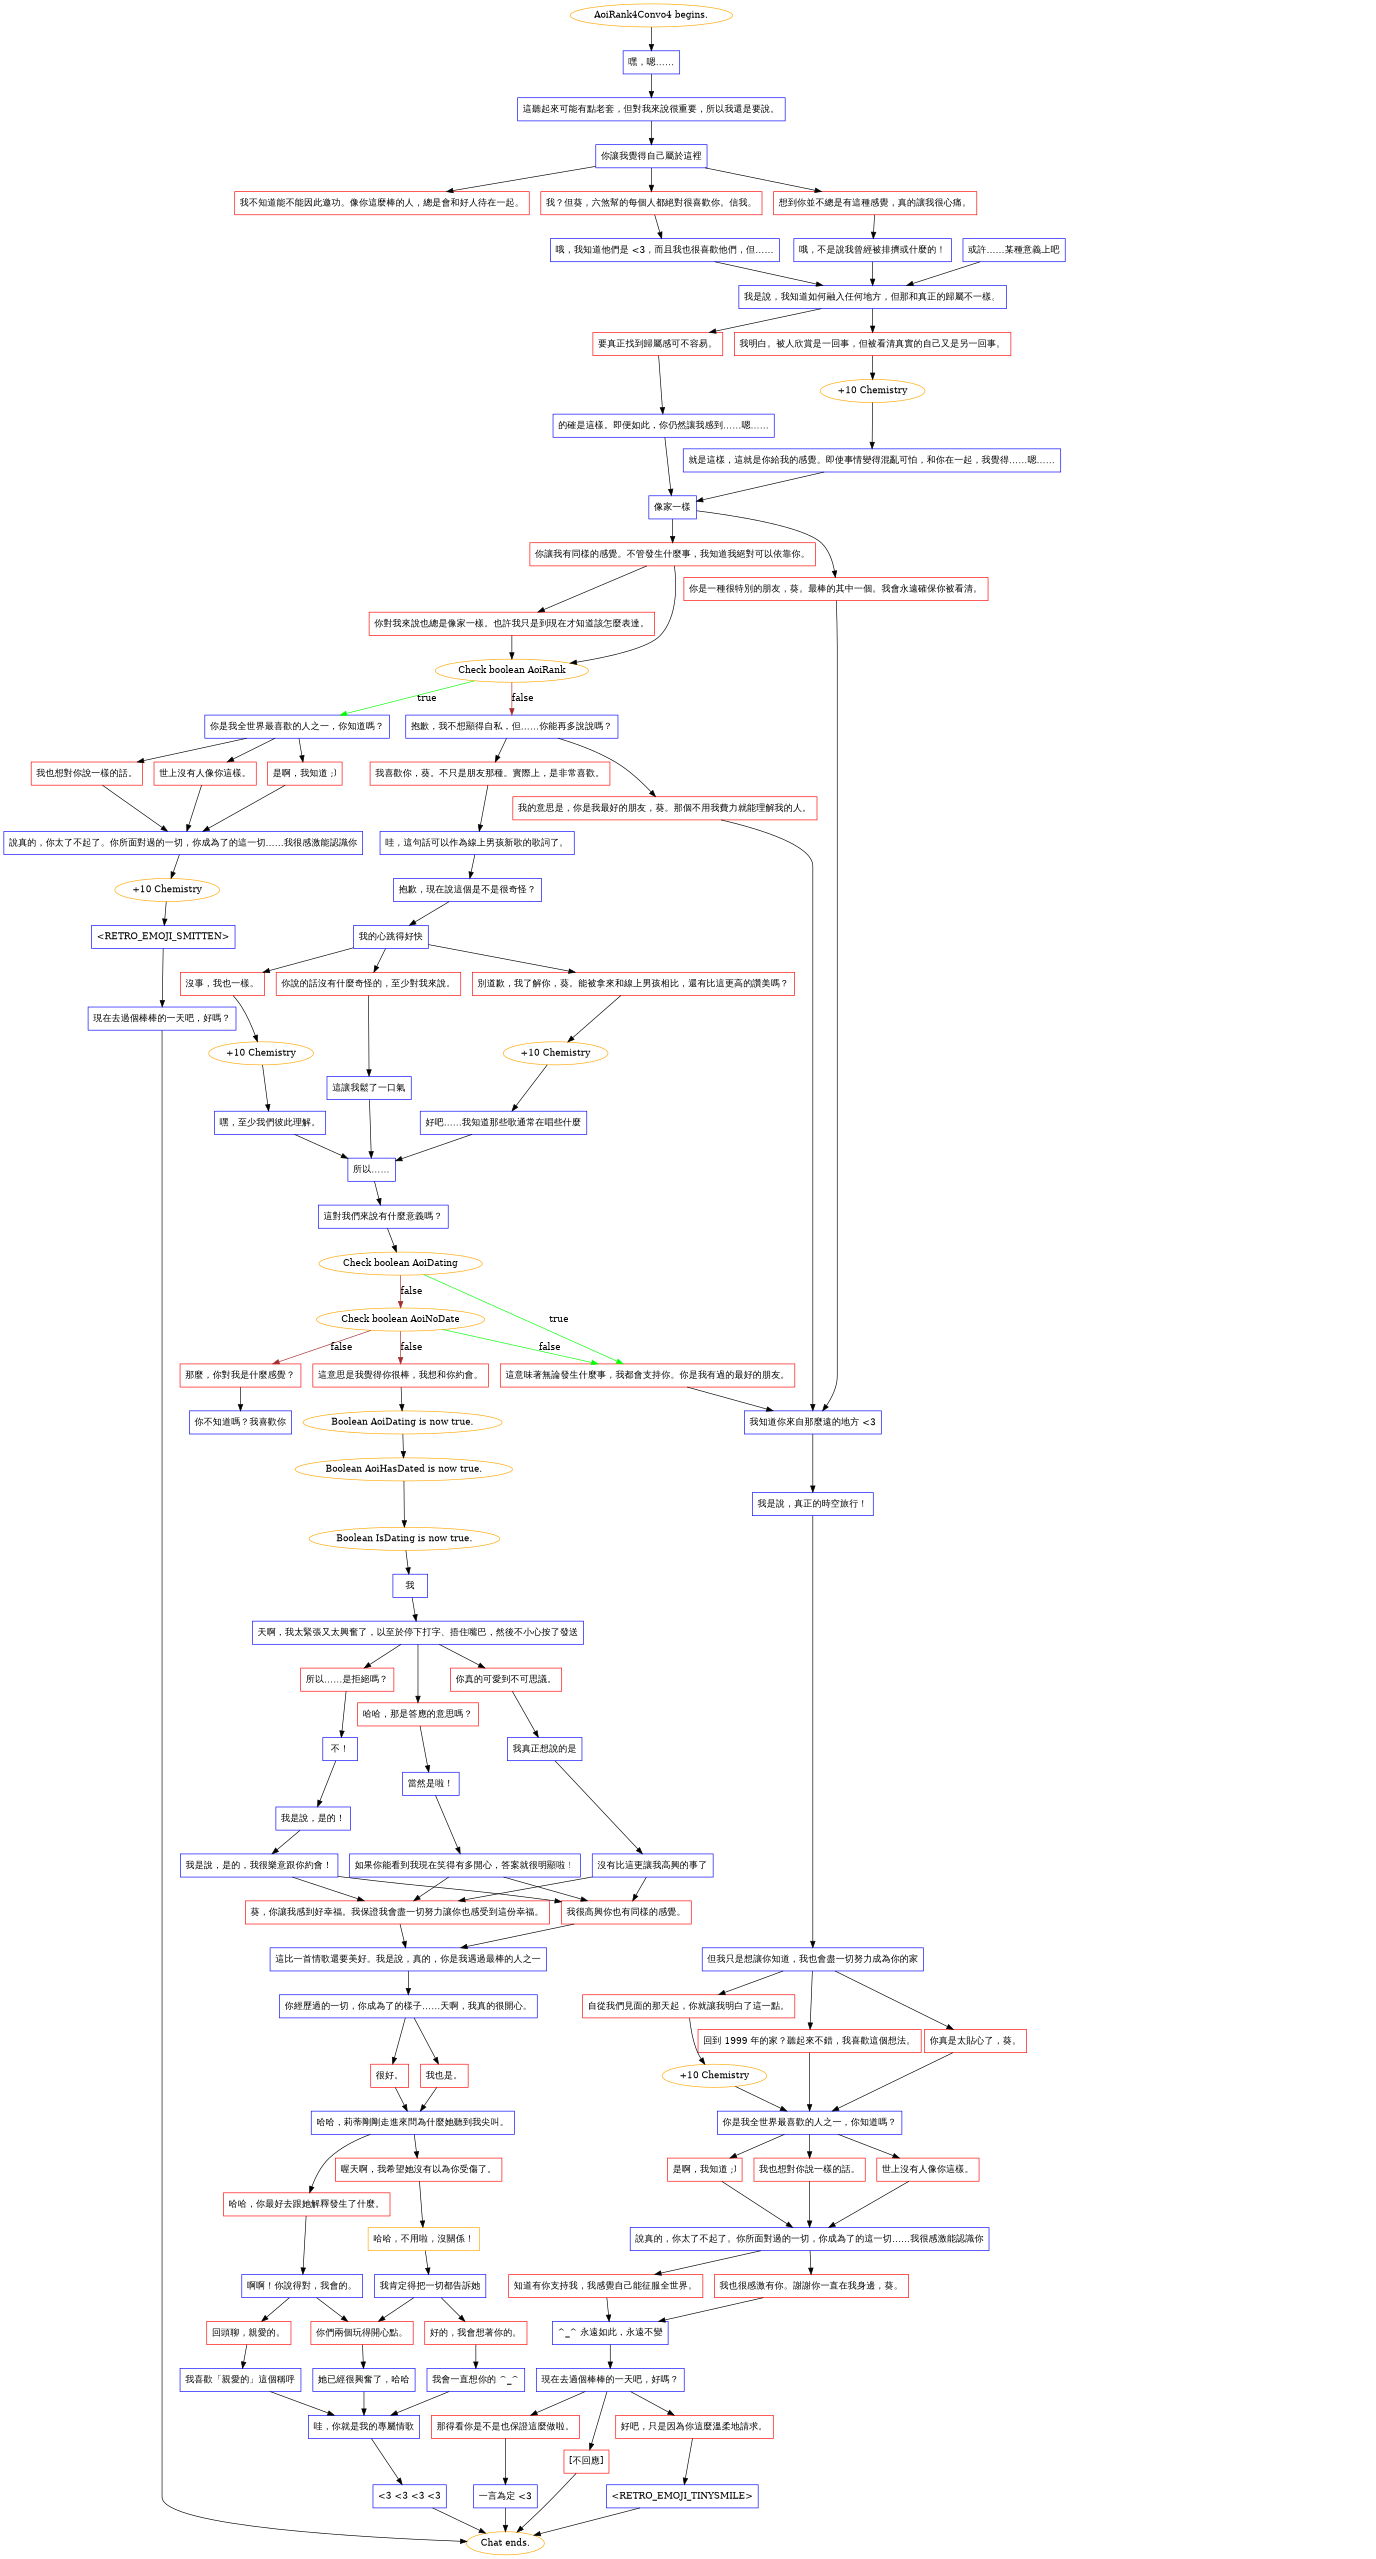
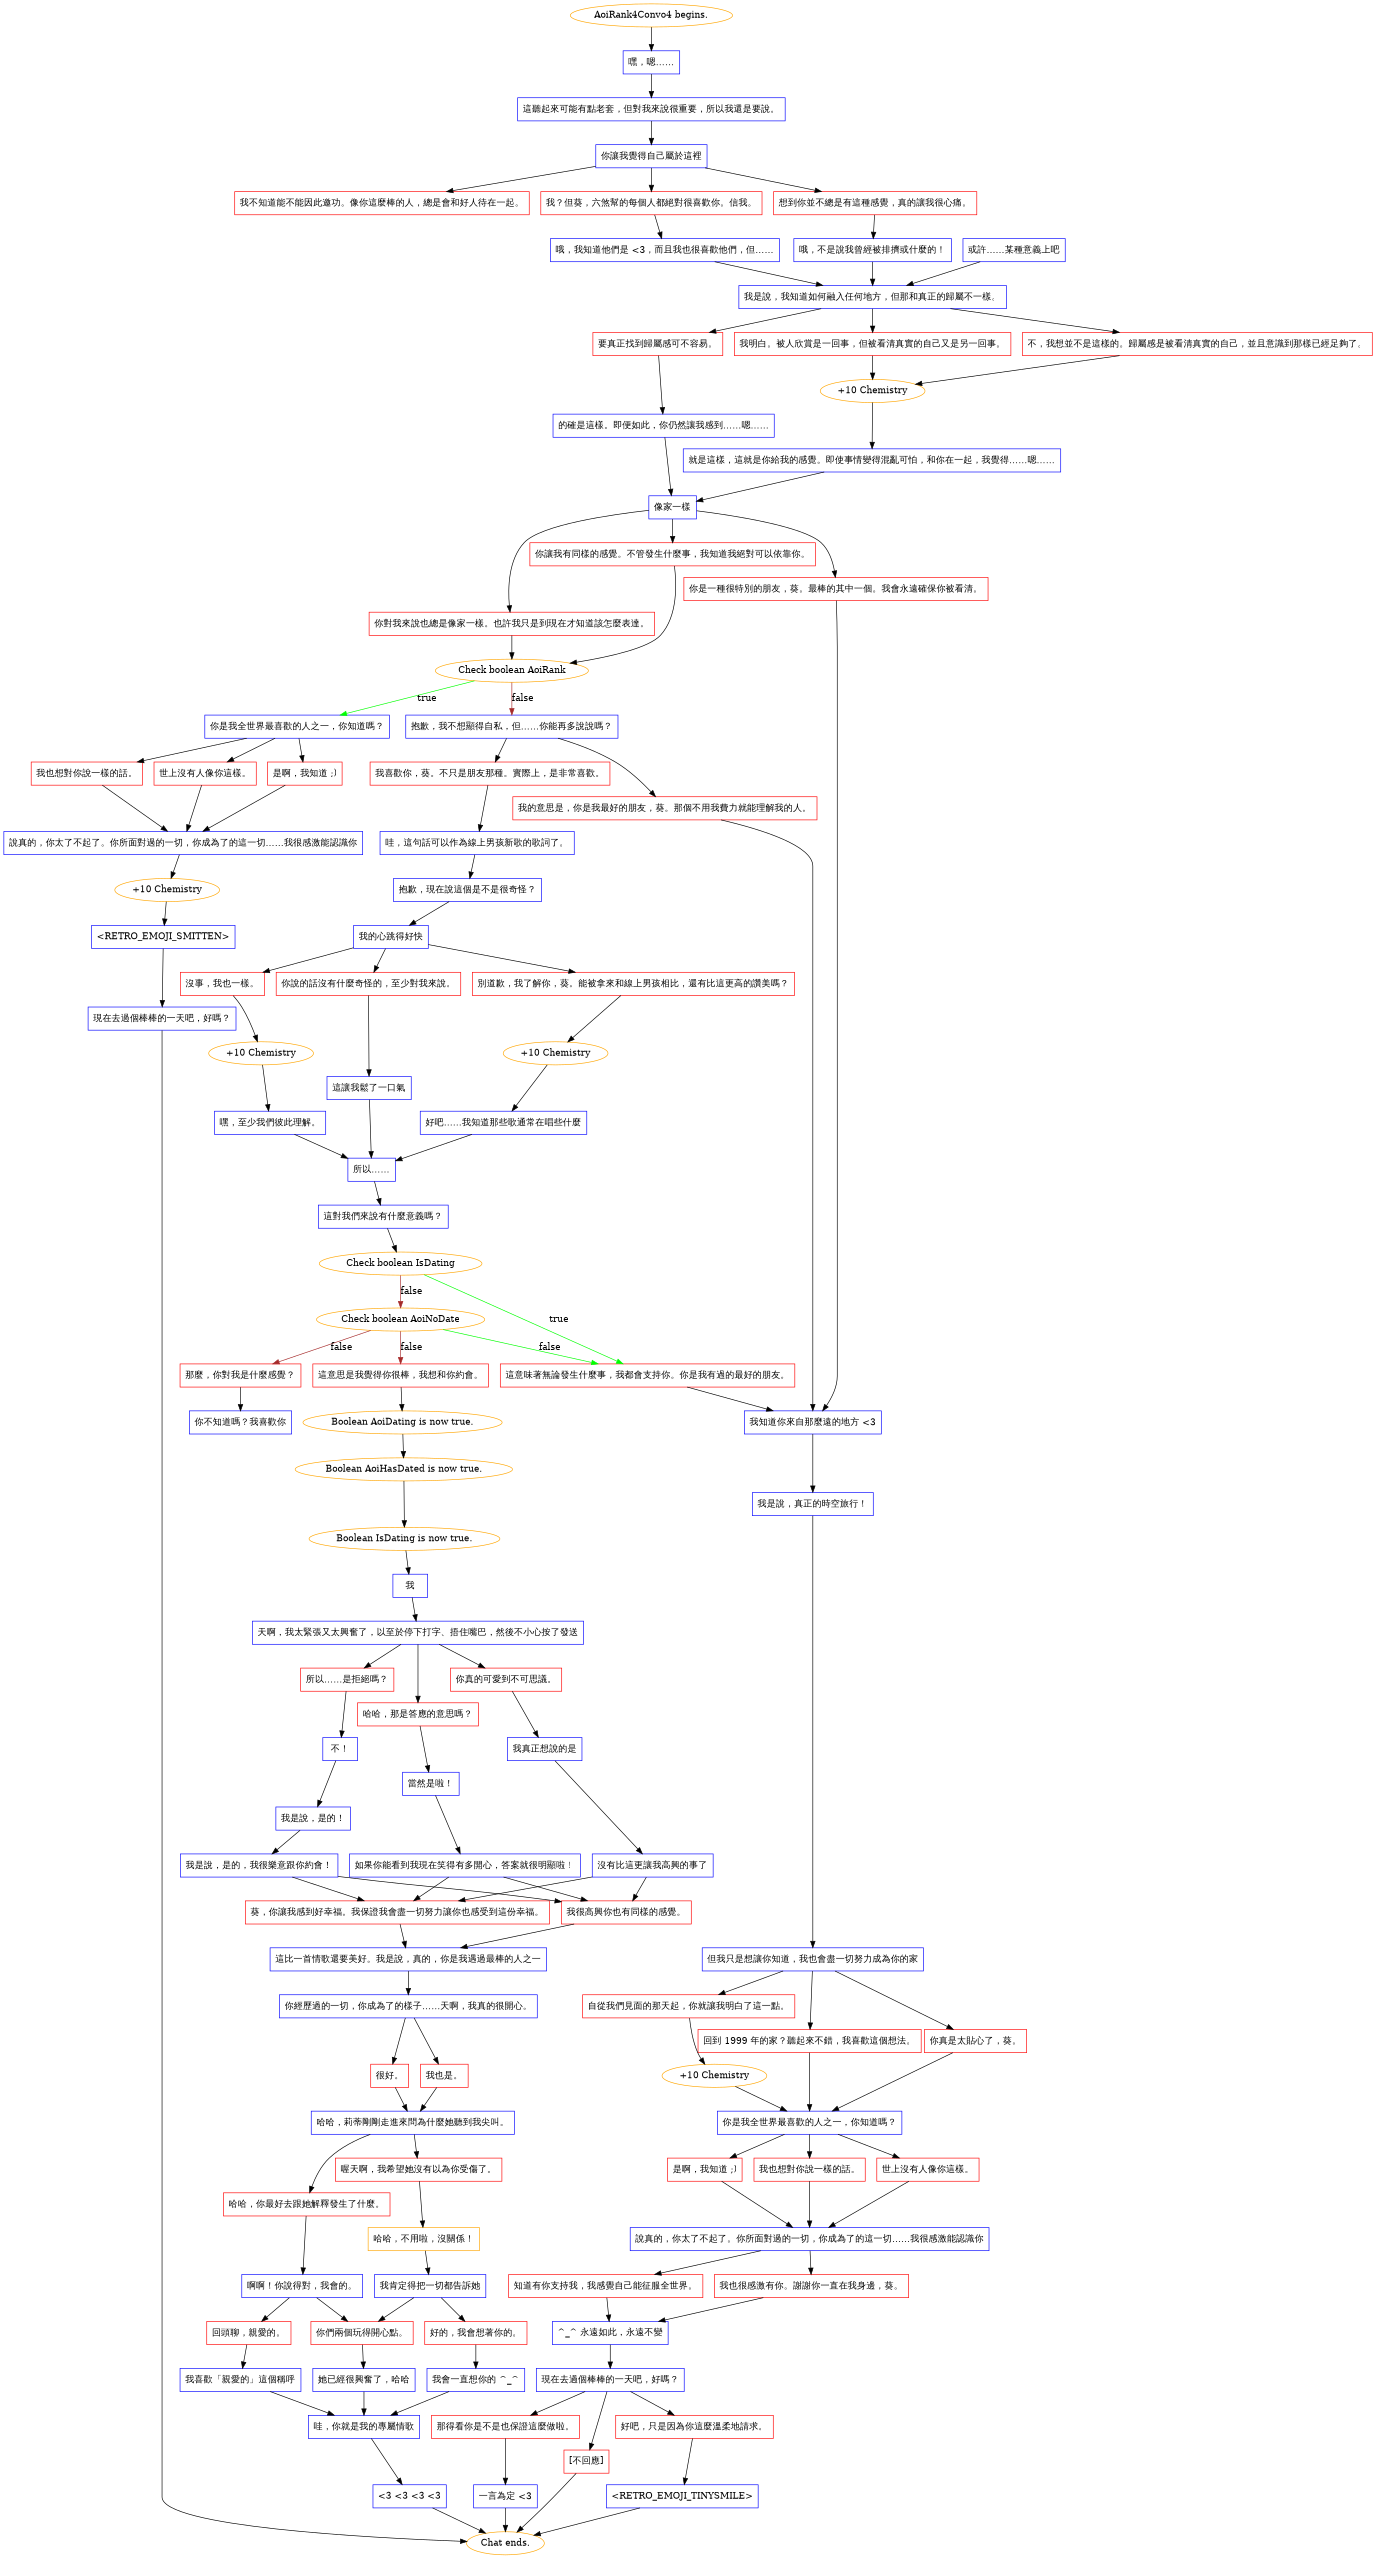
none -> (1197, 344)
(595, 588) -> (552, 528)
(401, 1264) -> (401, 1264)
